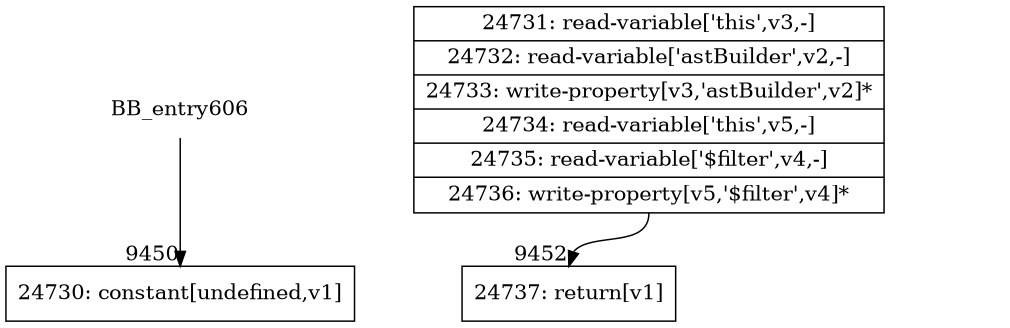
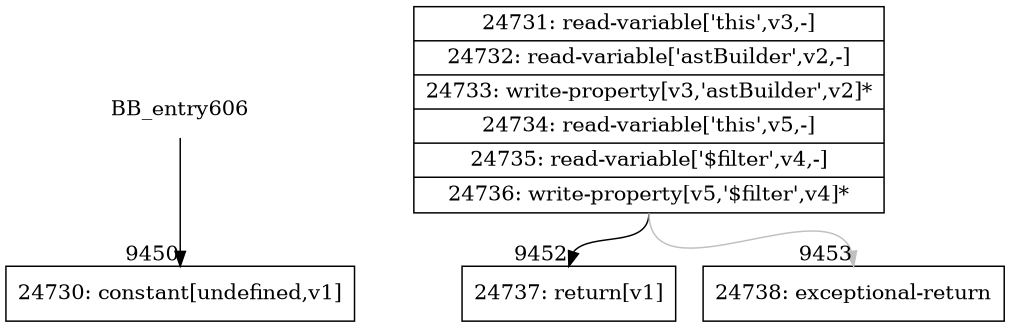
none -> (854, 294)
